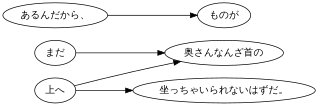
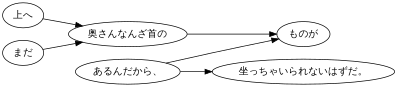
none -> (228, 34)
(101, 90) -> (193, 72)
